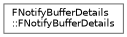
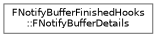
(64, 19) -> (78, 19)
